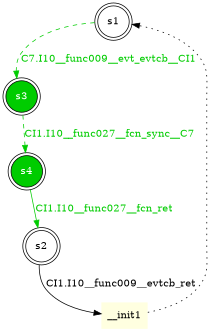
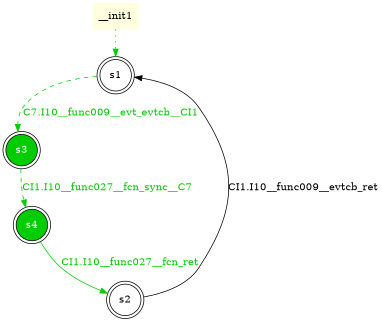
(207, 167) -> (116, 39)
(56, 299) -> (229, 187)
